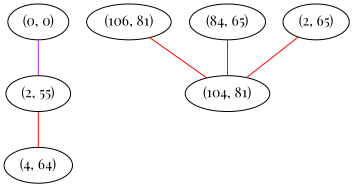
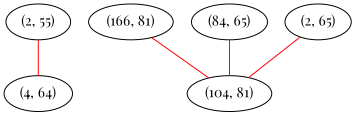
(38, 22) -> none
(129, 22) -> (131, 22)
